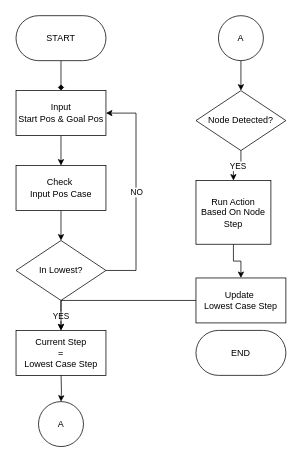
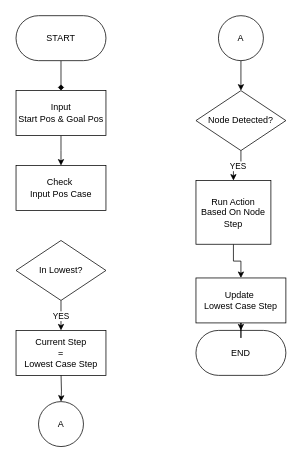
(61, 234) -> none
(122, 270) -> none
(130, 300) -> (241, 338)
